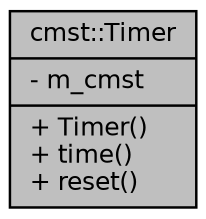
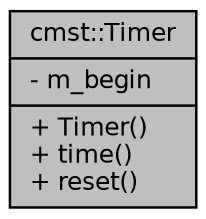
(87, 81) -> (91, 81)
